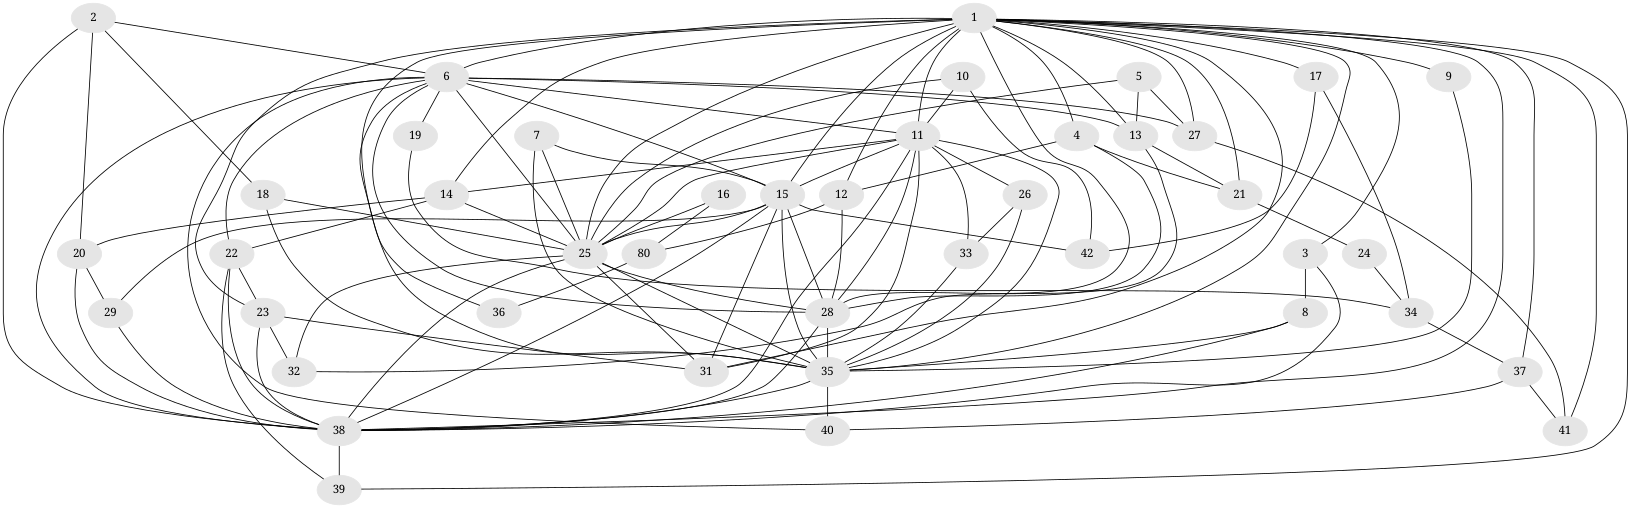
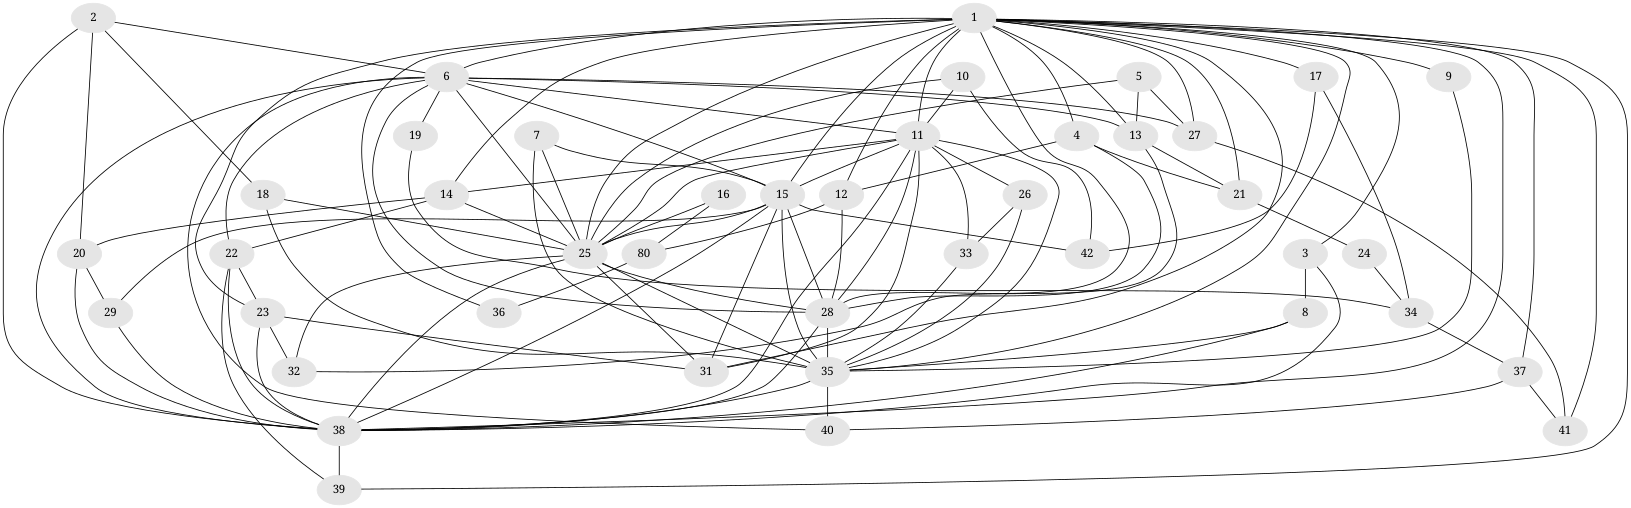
(479, 331) -> none
